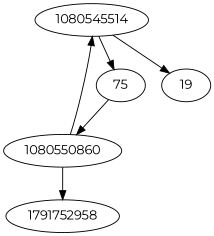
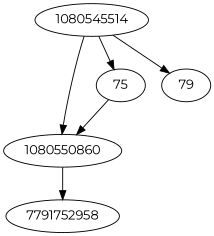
(186, 85) -> (186, 85)
(82, 90) -> (72, 80)
(63, 216) -> (63, 216)
